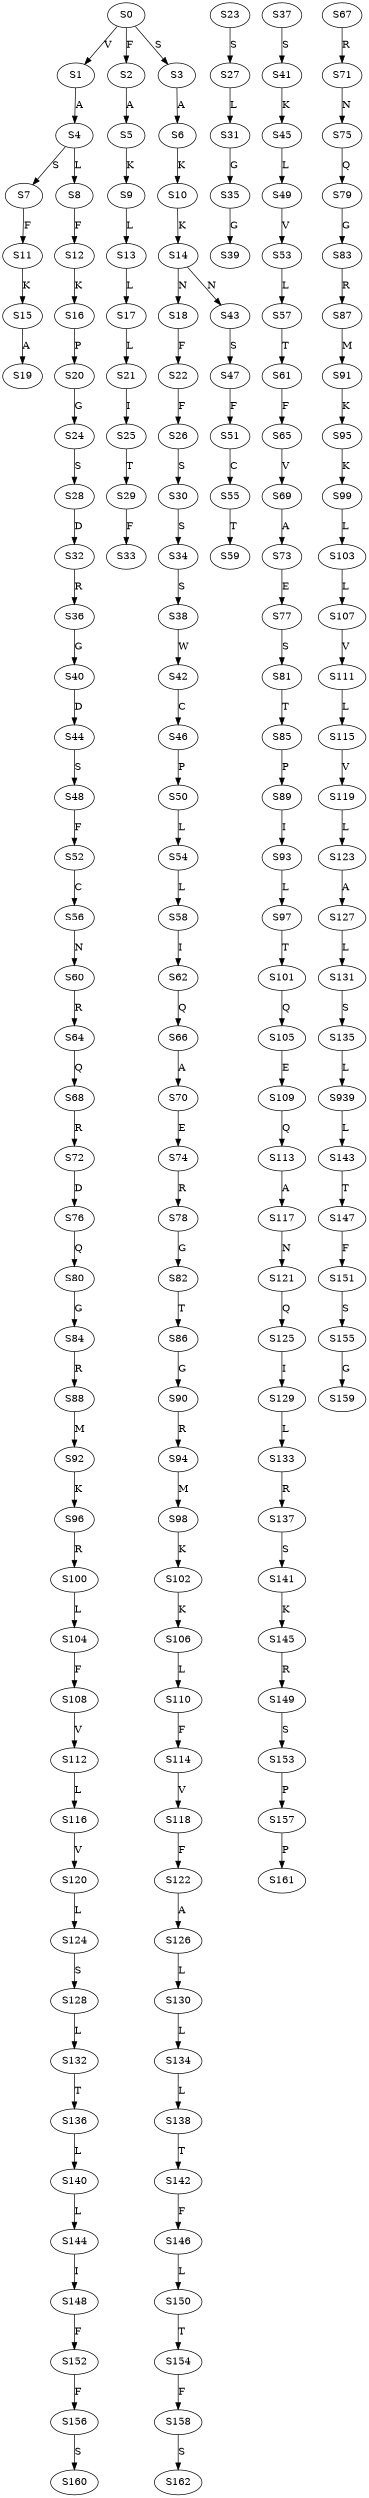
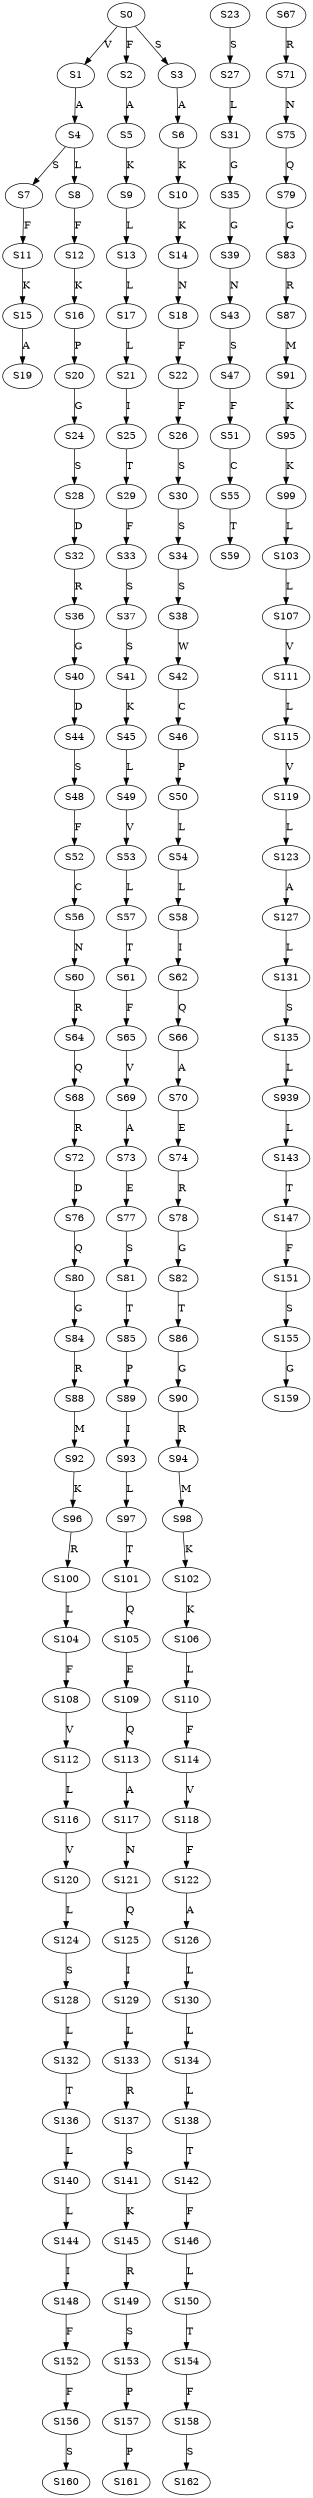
(202, 283) -> (230, 283)
none -> (126, 583)
